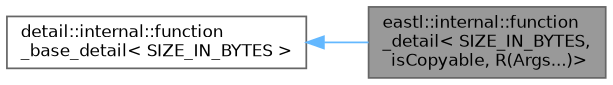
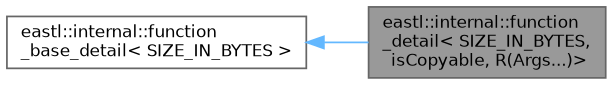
(157, 42) -> (157, 42)
